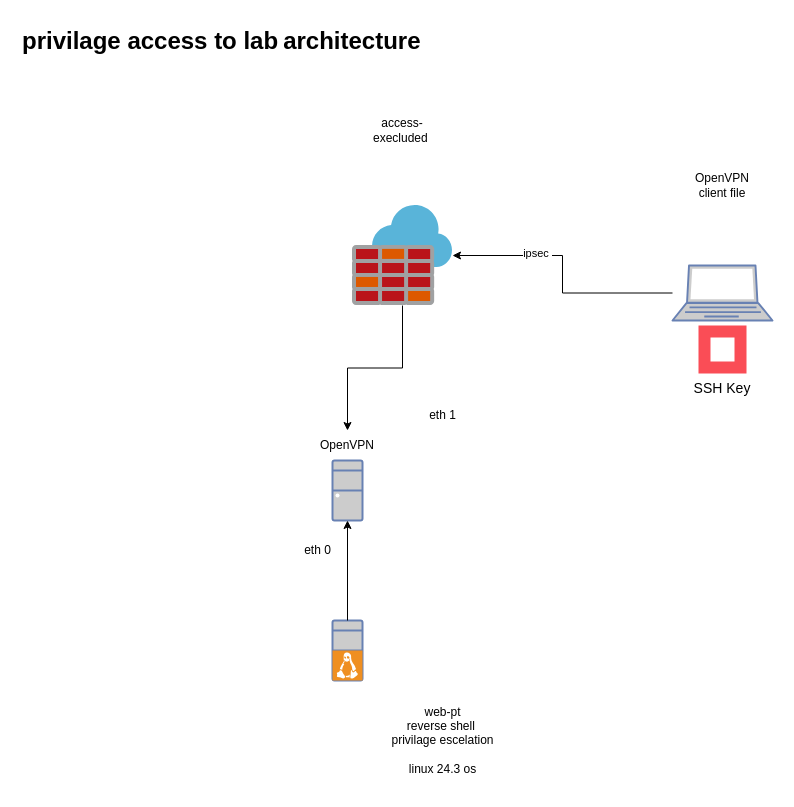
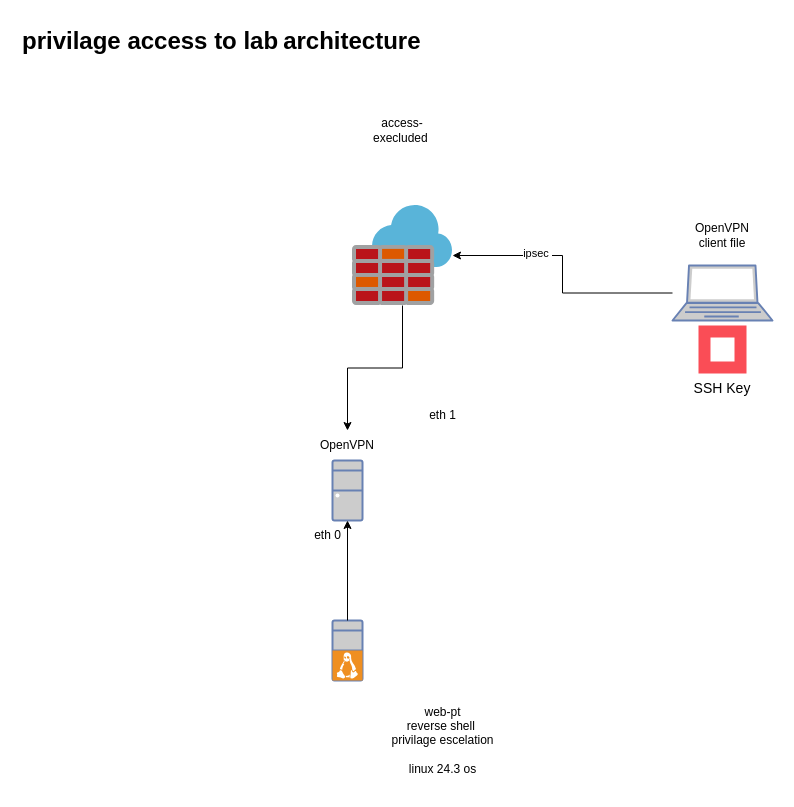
(723, 186) -> (723, 236)
(318, 551) -> (328, 536)
